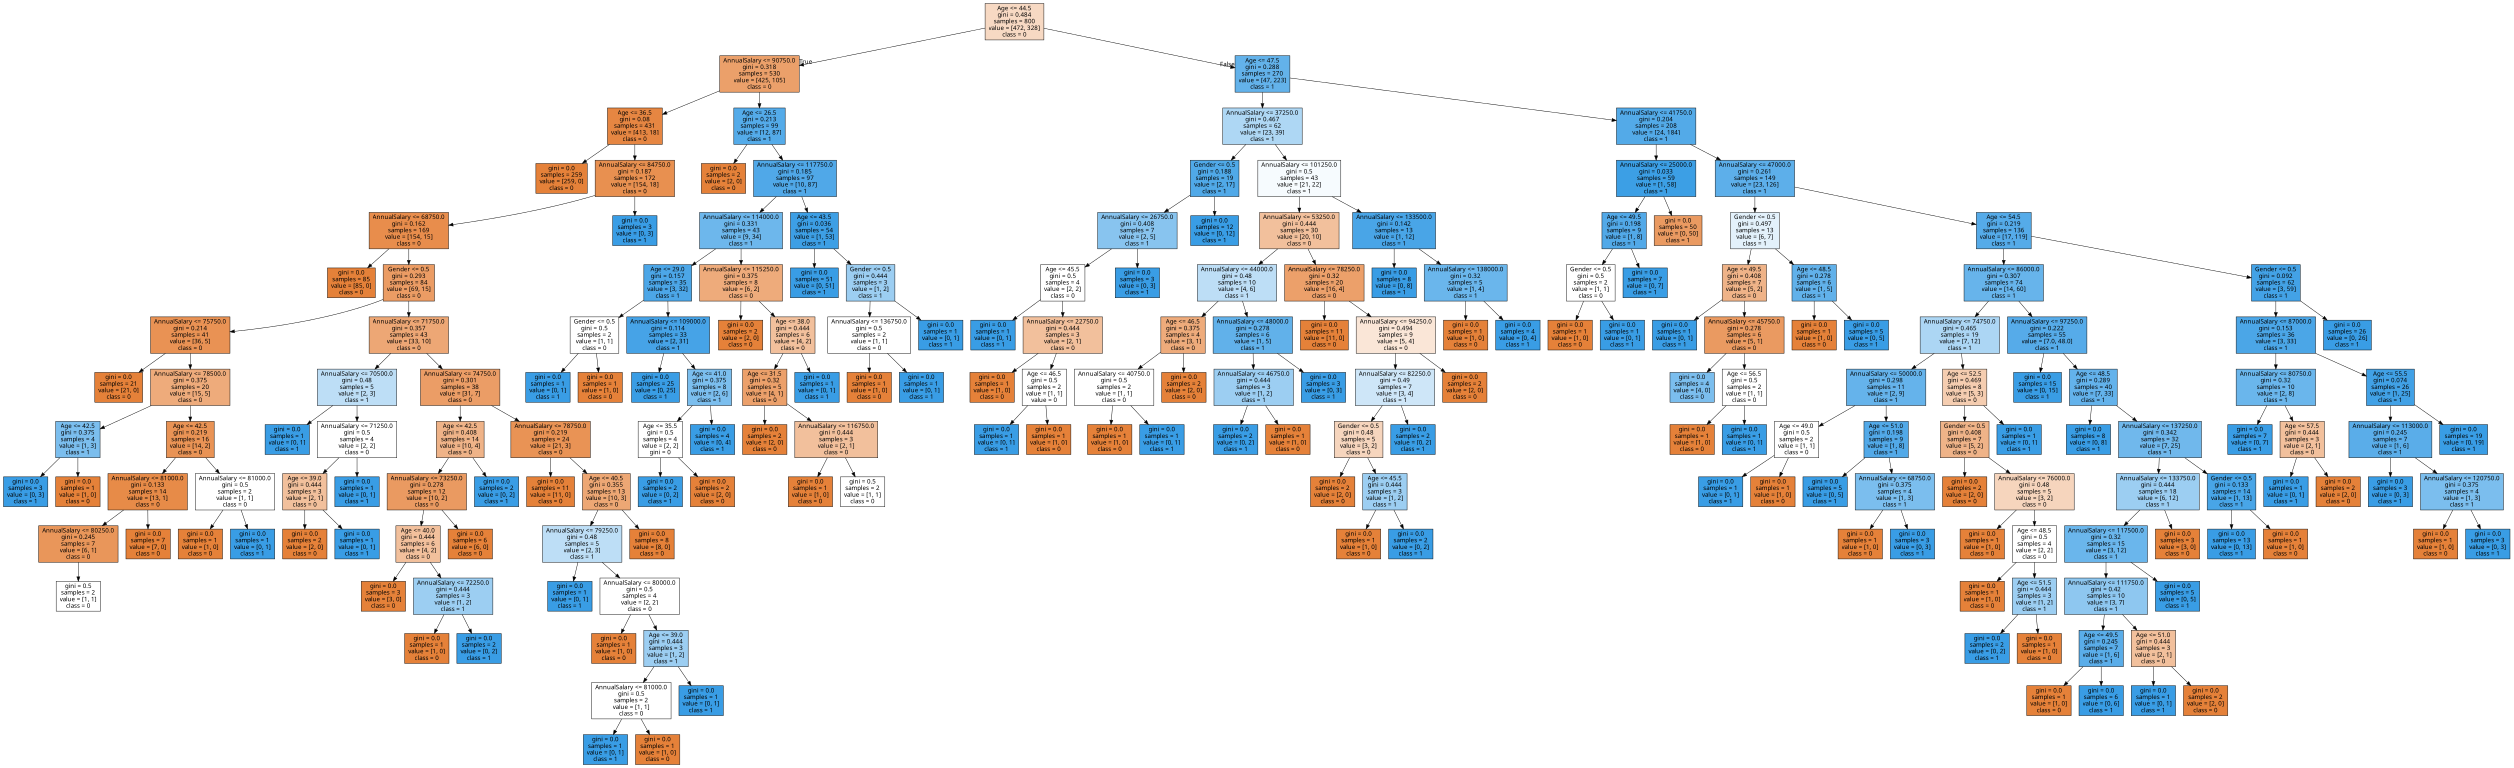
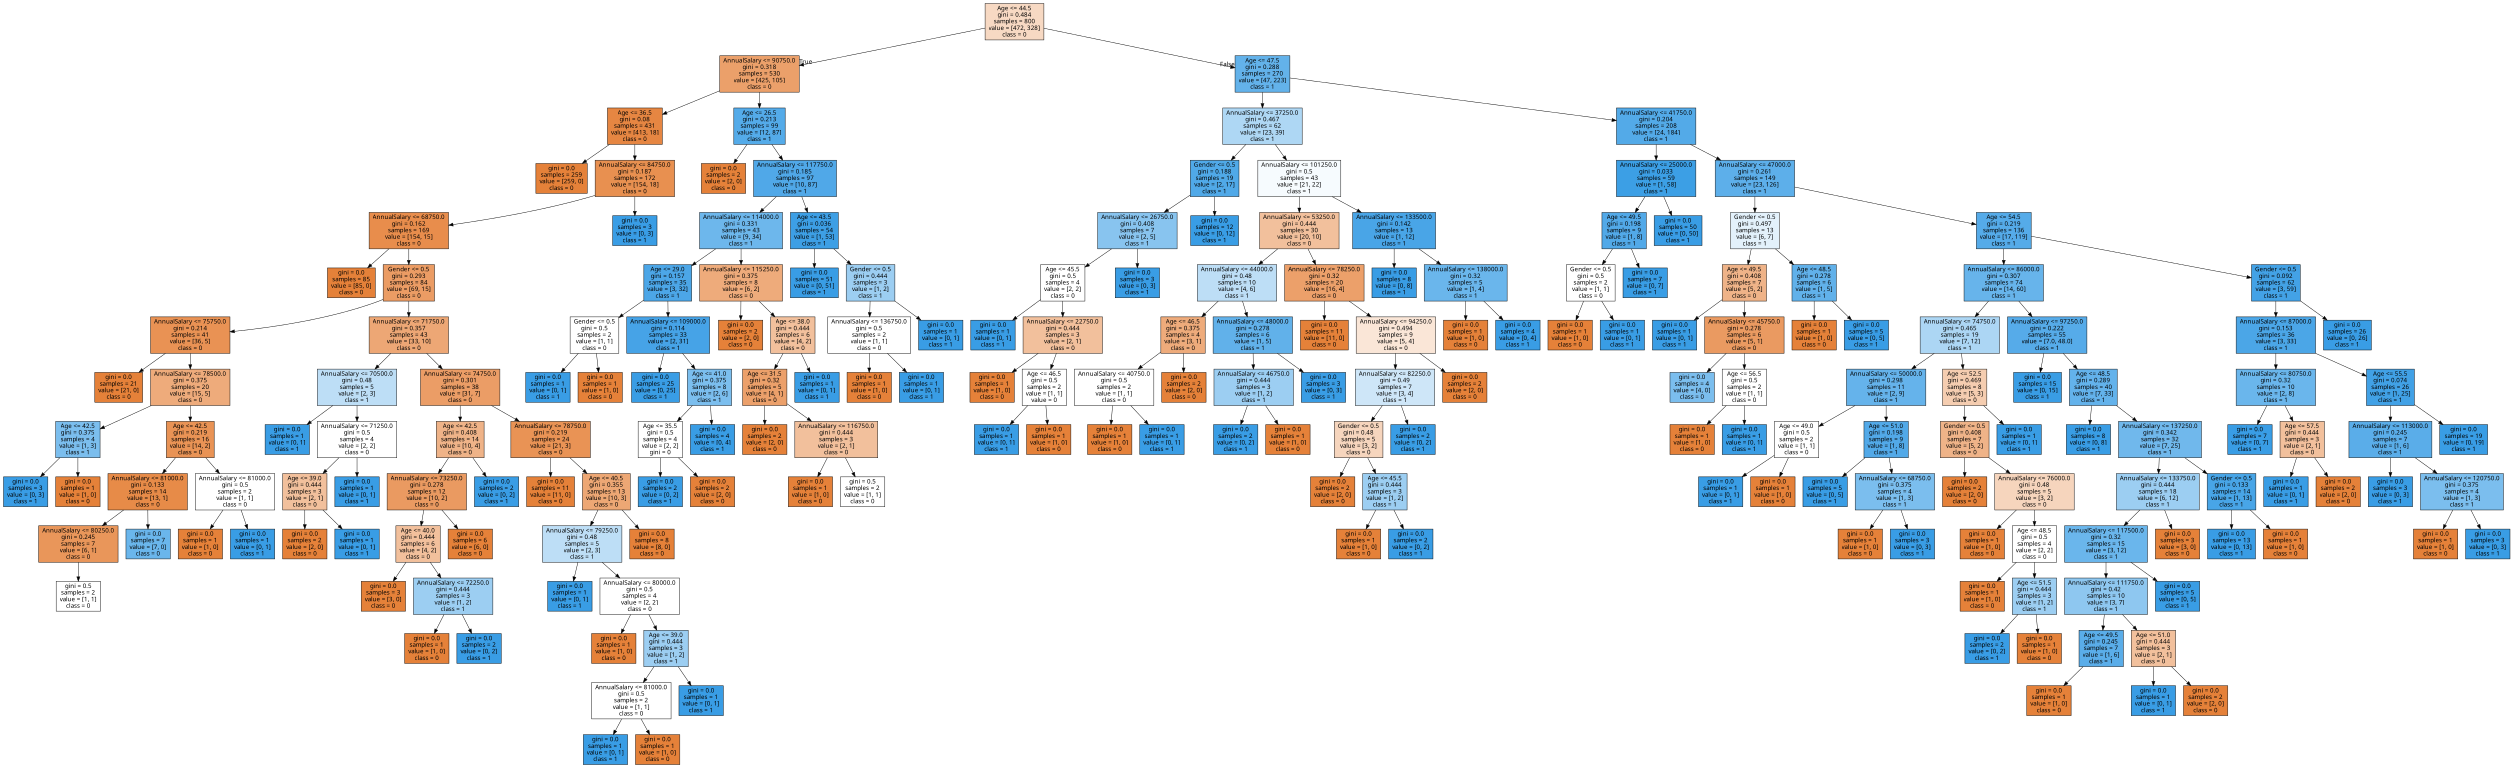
(1678, 231) -> (1678, 231)
(148, 544) -> (148, 544)
(2101, 701) -> none
